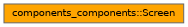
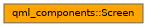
(94, 13) -> (73, 13)
